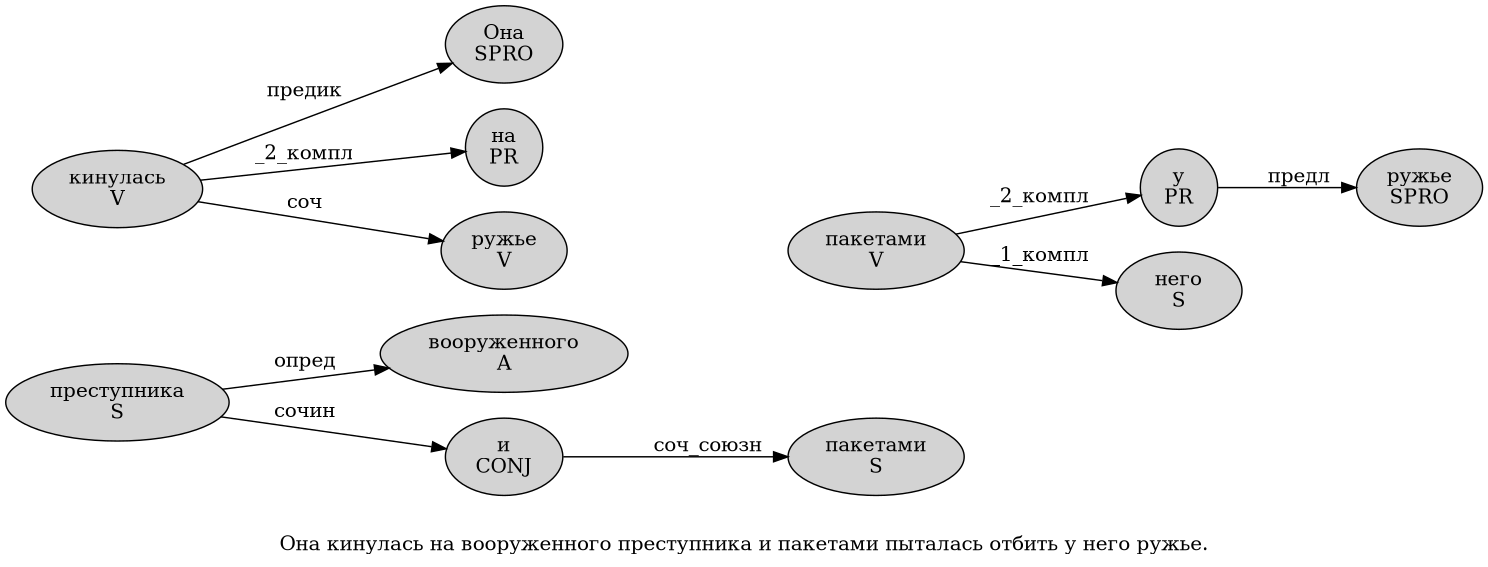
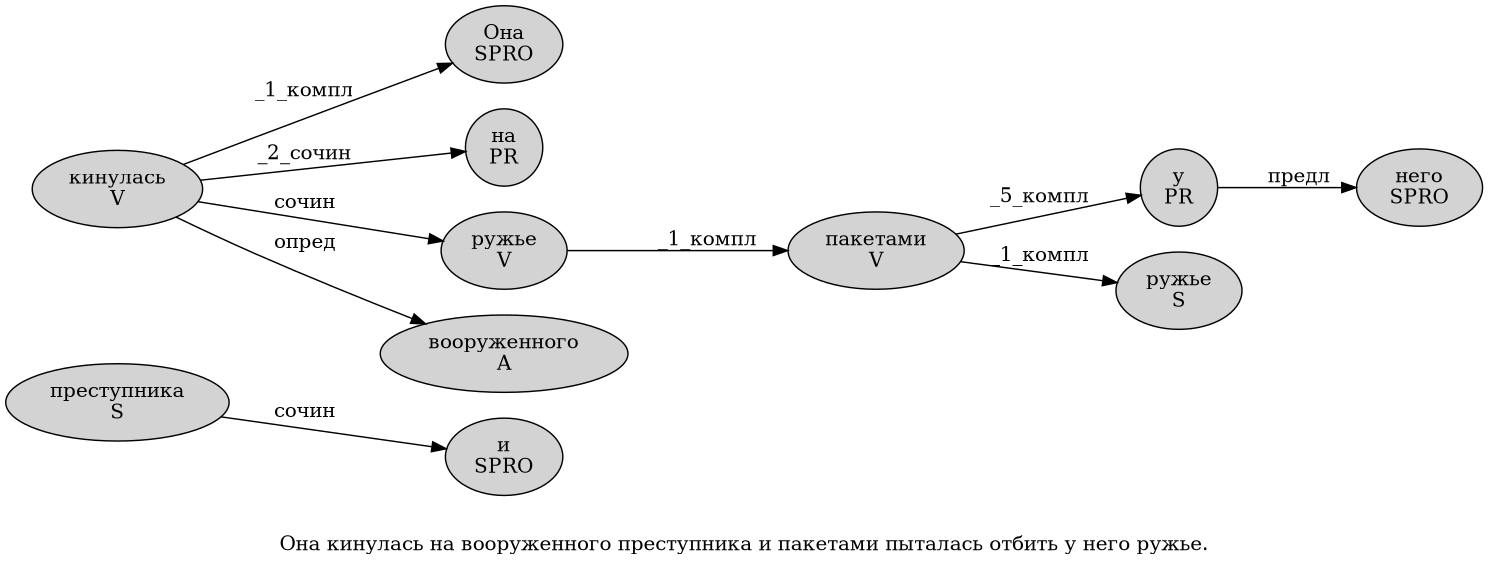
(305, 91) -> (305, 91)
(305, 154) -> (305, 154)
(1420, 188) -> (1420, 188)
(1040, 197) -> (1040, 197)
(305, 203) -> (305, 203)
none -> (670, 251)
(1179, 291) -> (1179, 291)
(298, 380) -> (293, 270)
(504, 457) -> (504, 457)
(876, 457) -> none
